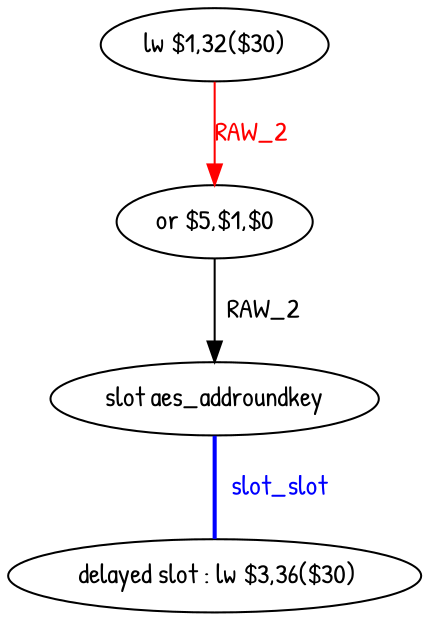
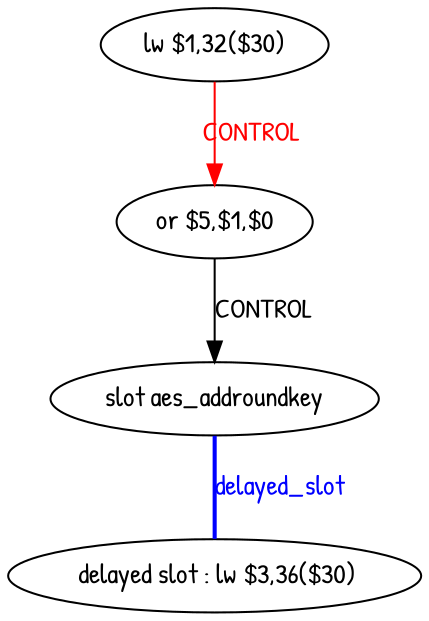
(252, 133) -> (252, 133)
(265, 310) -> (265, 310)
(280, 487) -> (280, 487)
